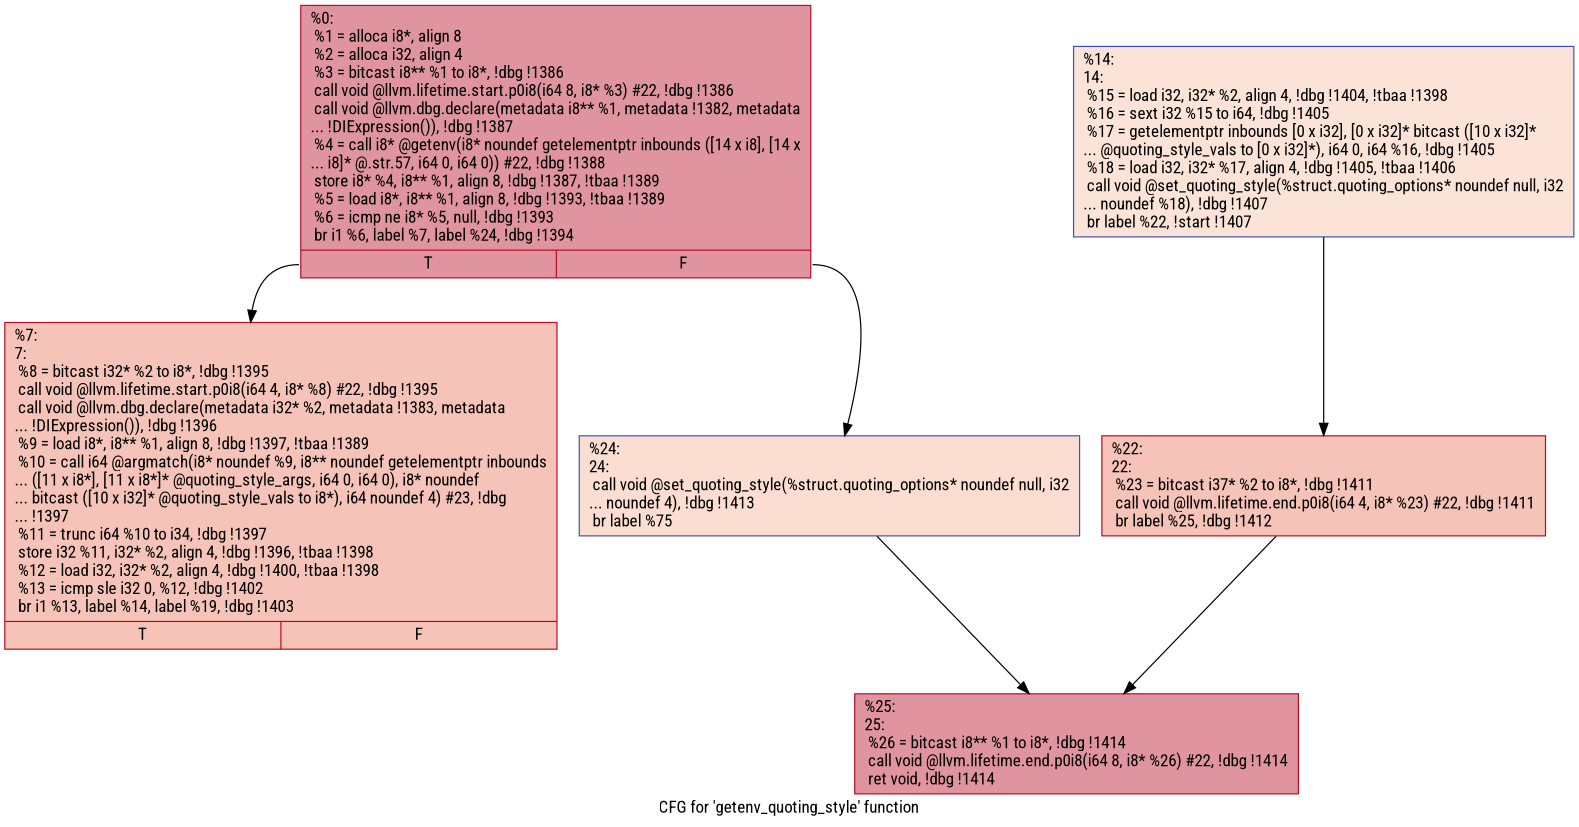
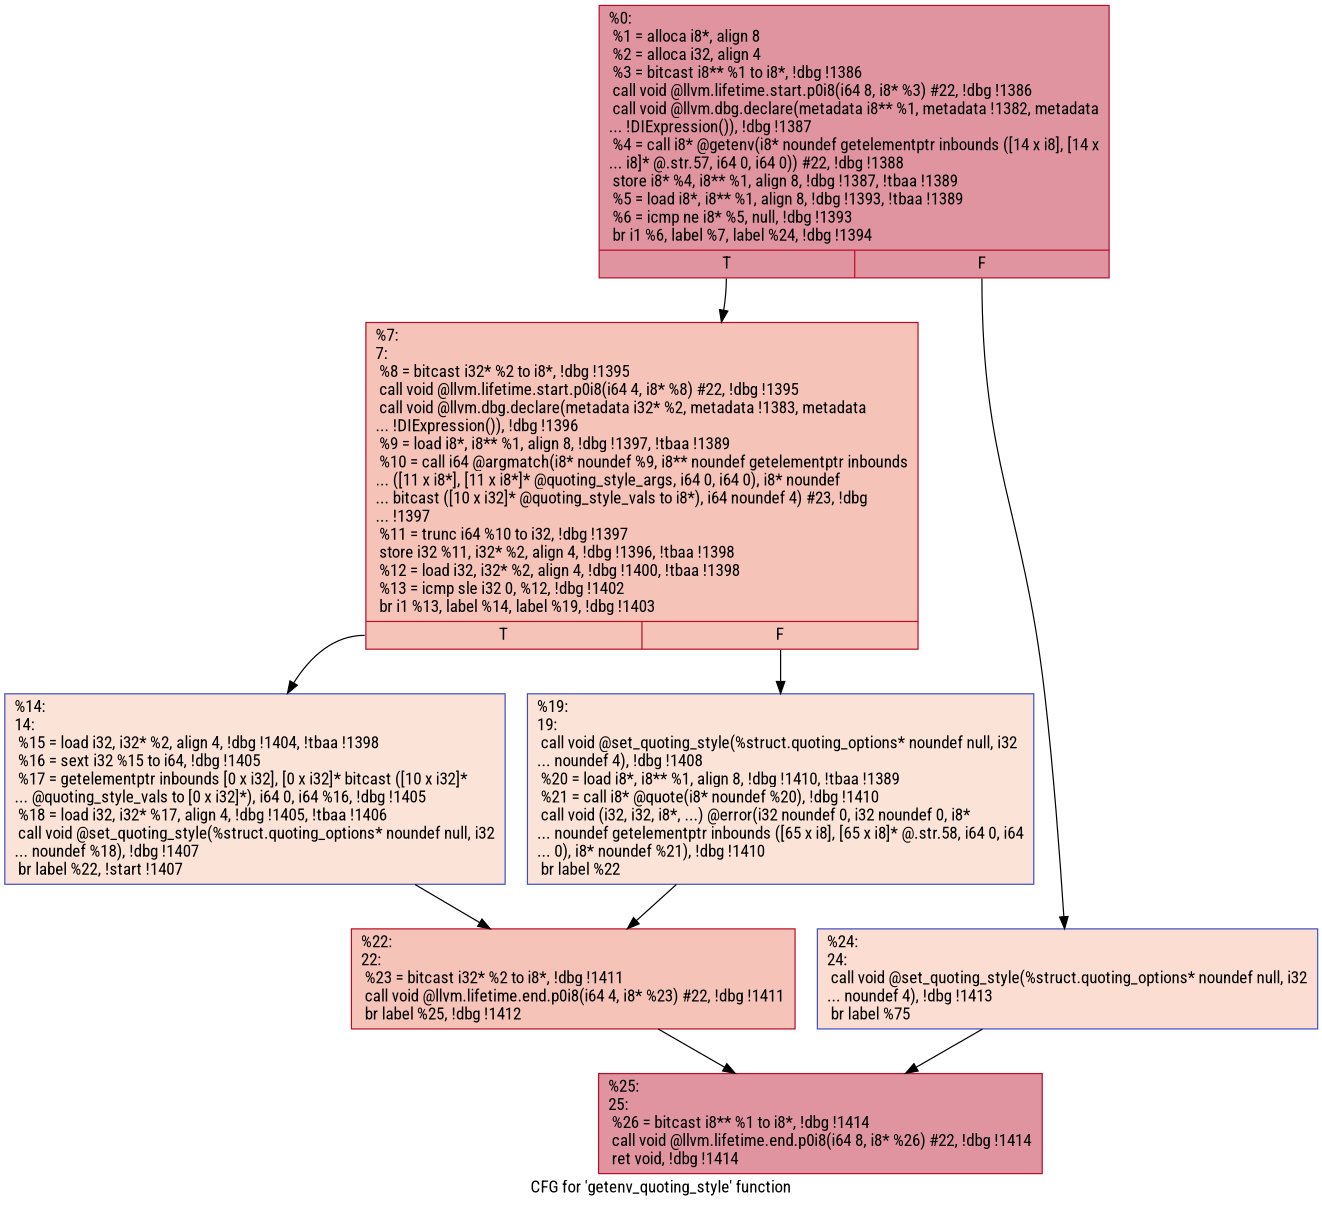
(1243, 485) -> (492, 978)
(141, 535) -> (502, 535)
none -> (323, 650)
none -> (781, 789)
